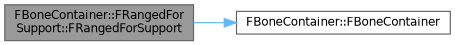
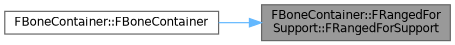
(209, 23) -> (234, 23)
